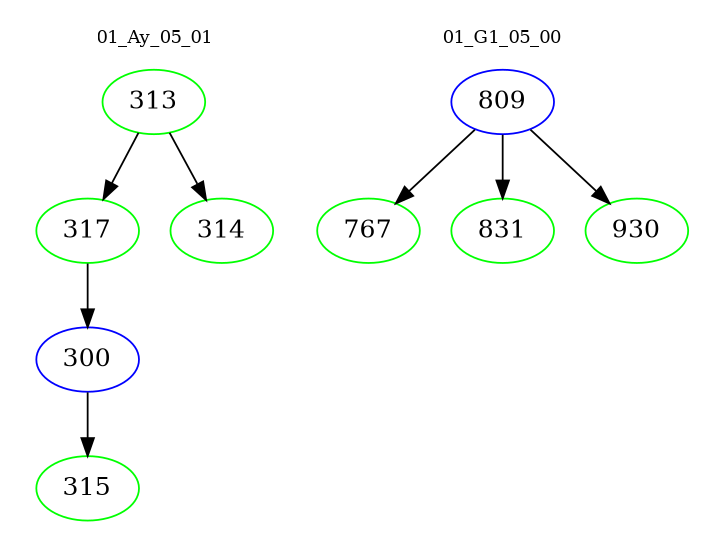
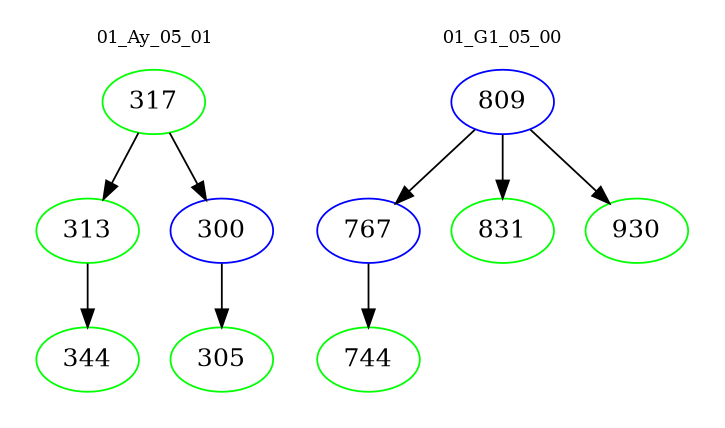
(125, 158) -> (125, 158)
(222, 231) -> (88, 360)
(369, 231) -> (369, 231)
none -> (369, 360)
(88, 488) -> (222, 360)
